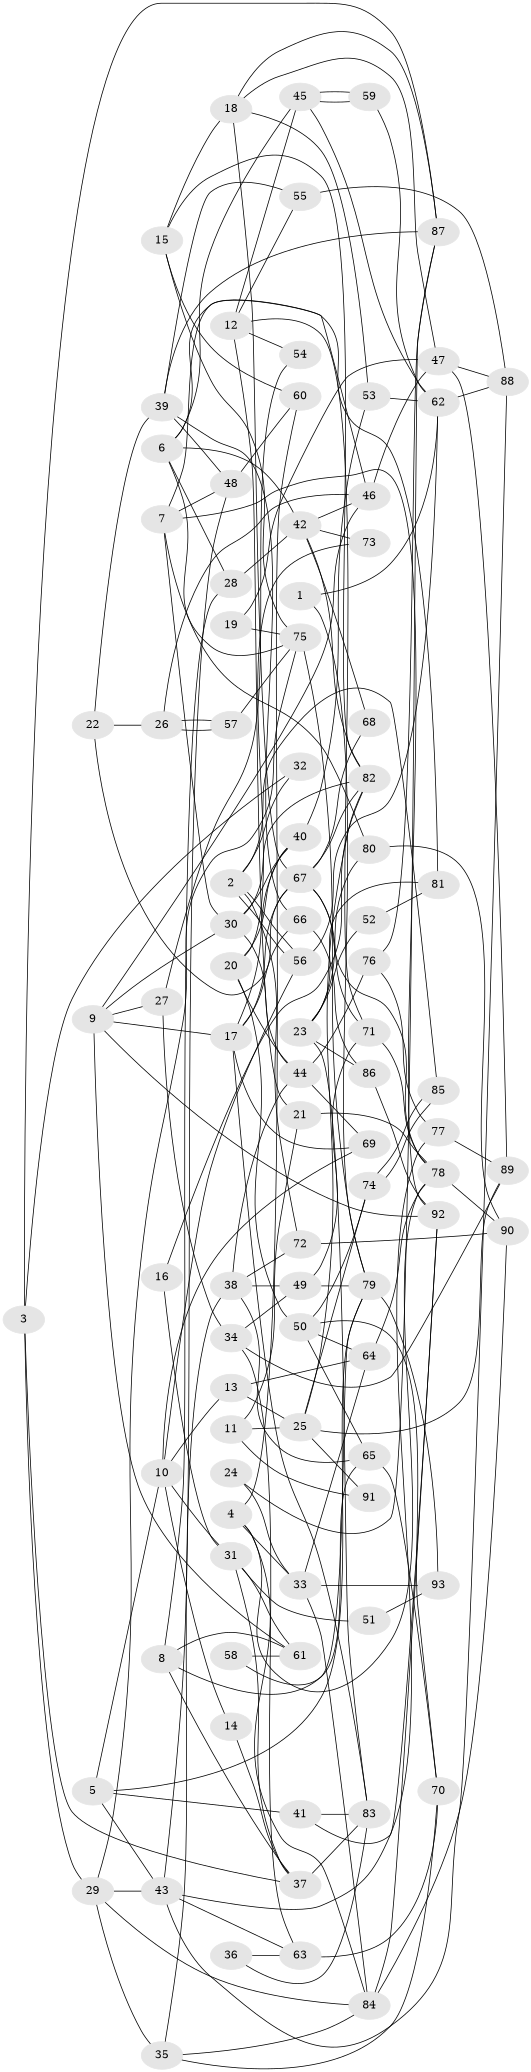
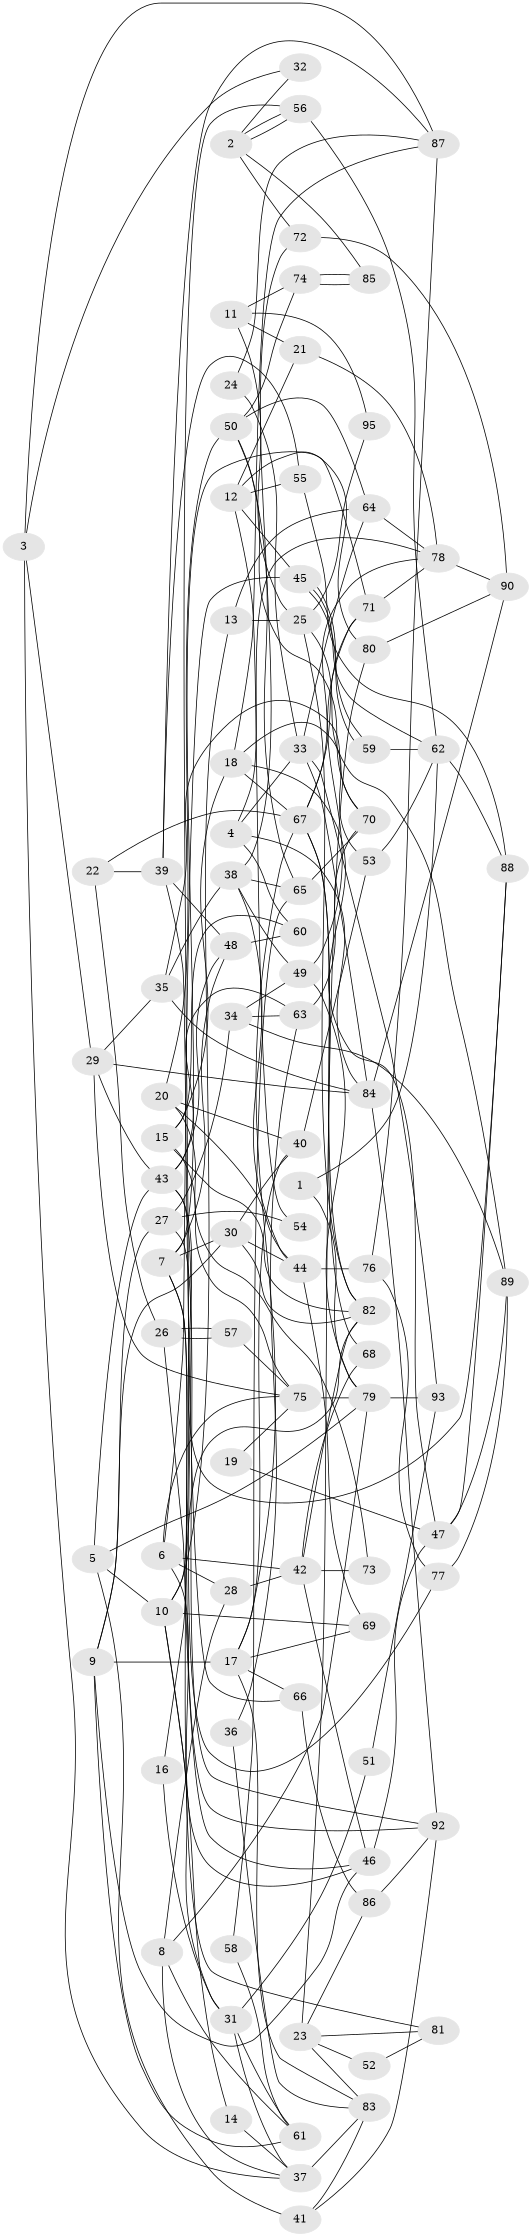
(231, 1141) -> (200, 1743)
(335, 1307) -> (266, 297)
(369, 1498) -> (369, 426)
